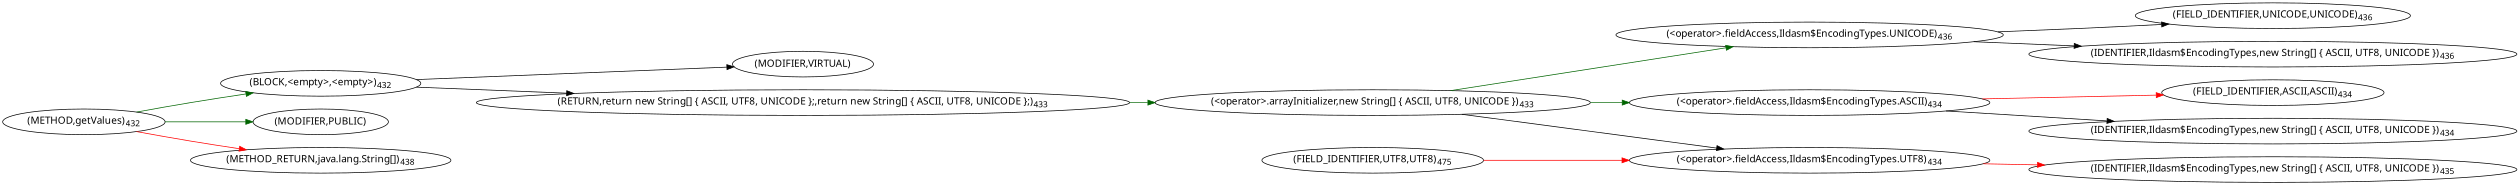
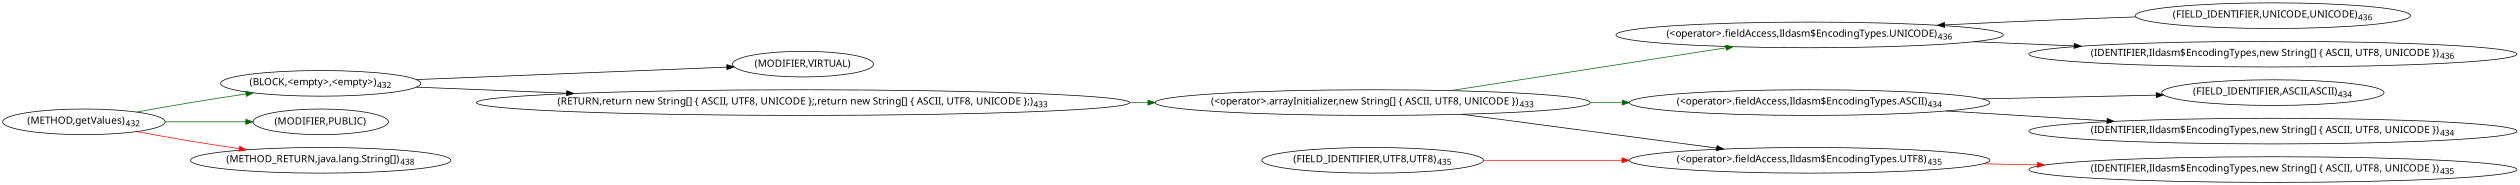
(2080, 28) -> (2040, 21)
(2069, 97) -> (2069, 97)
(1445, 159) -> (1445, 159)
(1935, 159) -> (1935, 159)
